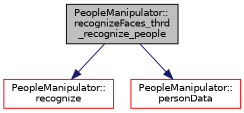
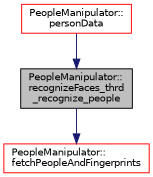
(153, 58) -> (77, 46)
(59, 94) -> (77, 158)
